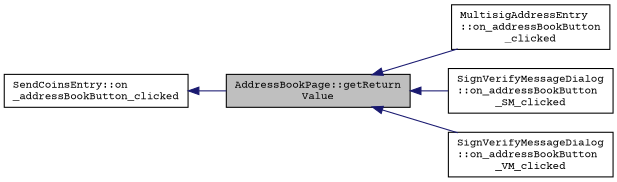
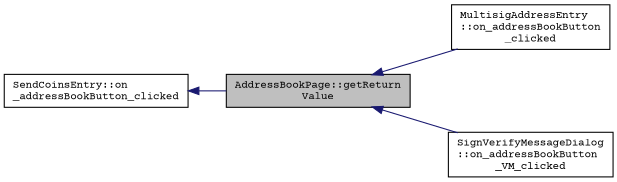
(531, 91) -> none
